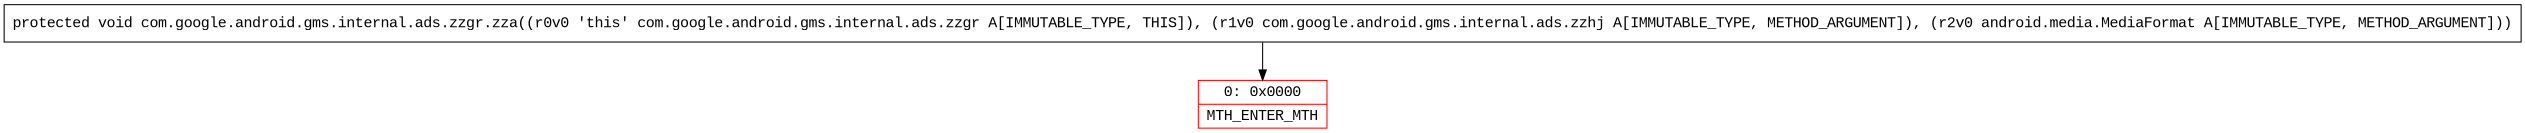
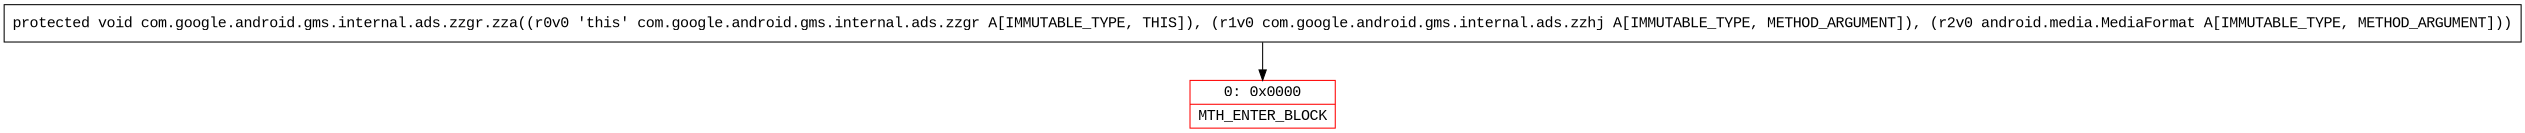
(1263, 116) -> (1263, 116)
